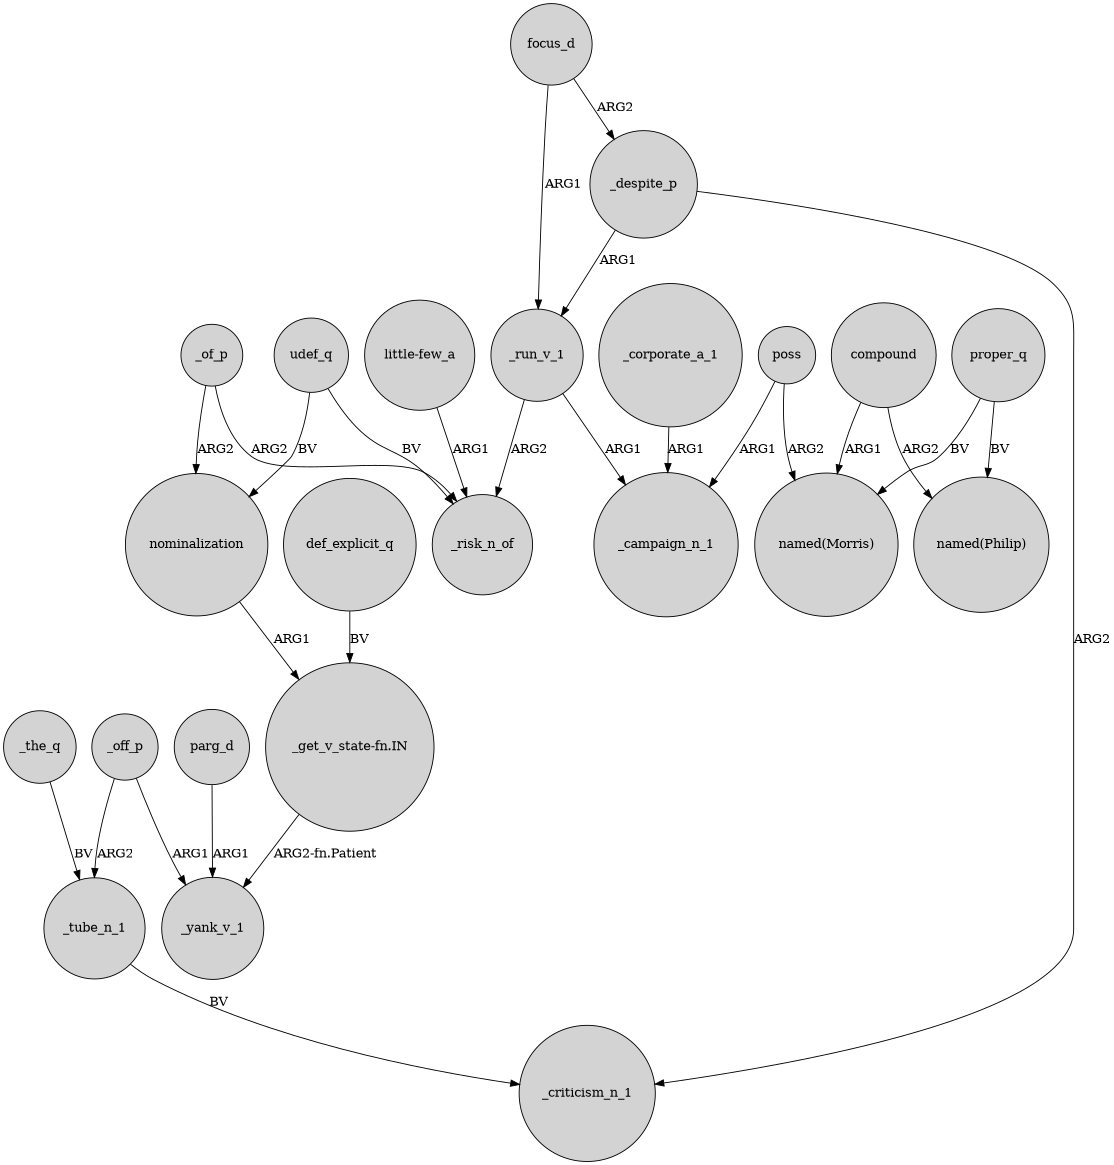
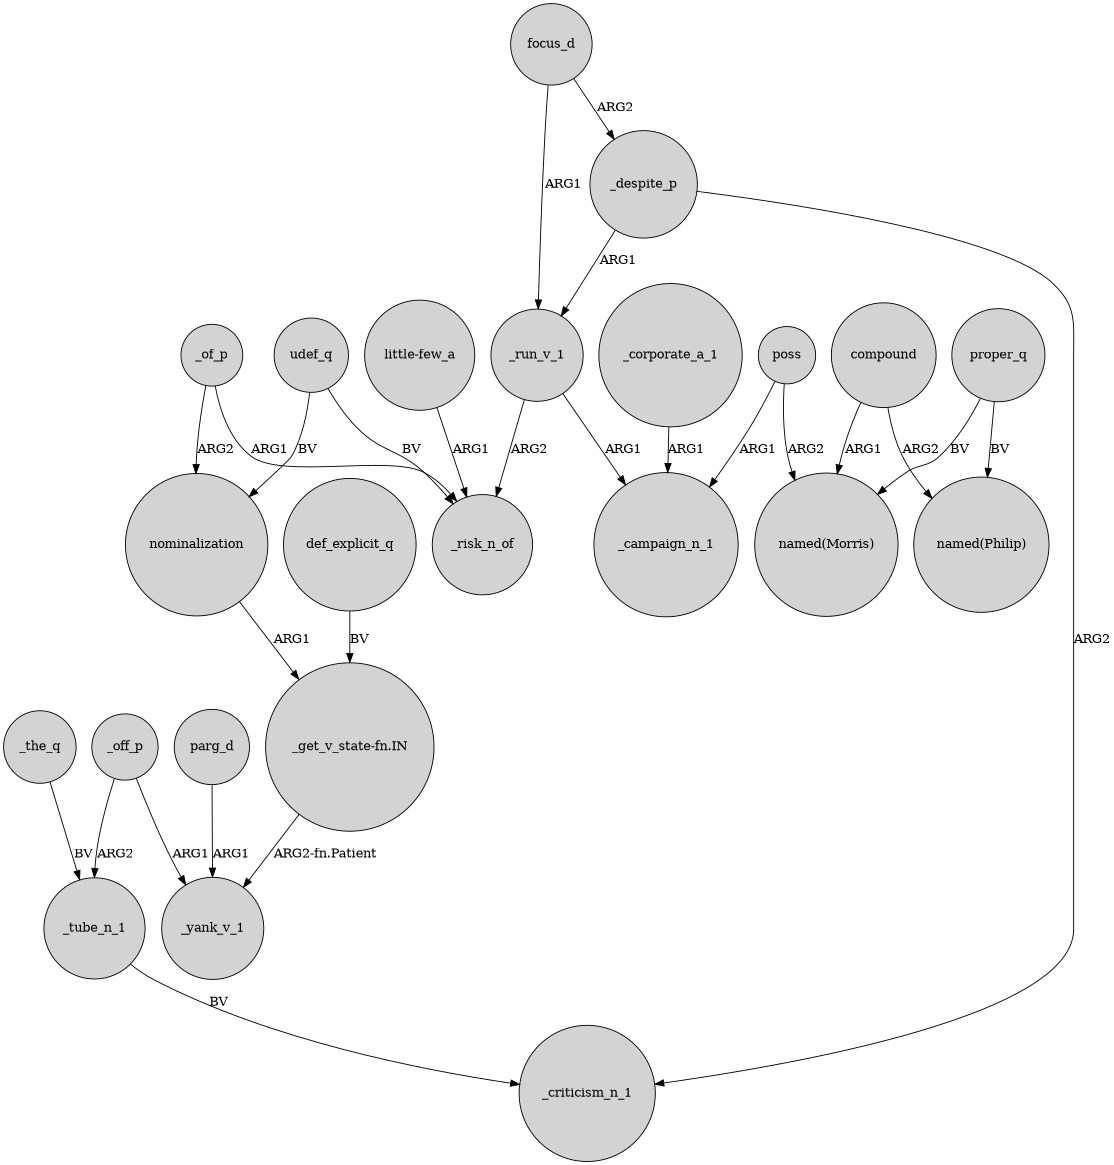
(270, 450) -> (270, 450)
